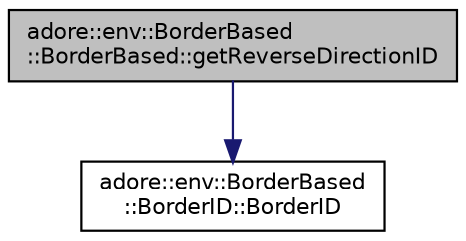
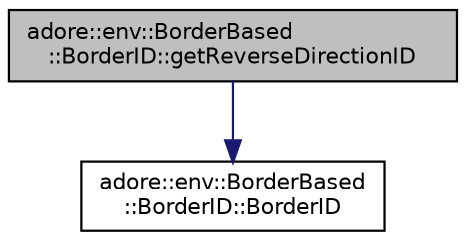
(233, 46) -> (233, 46)
